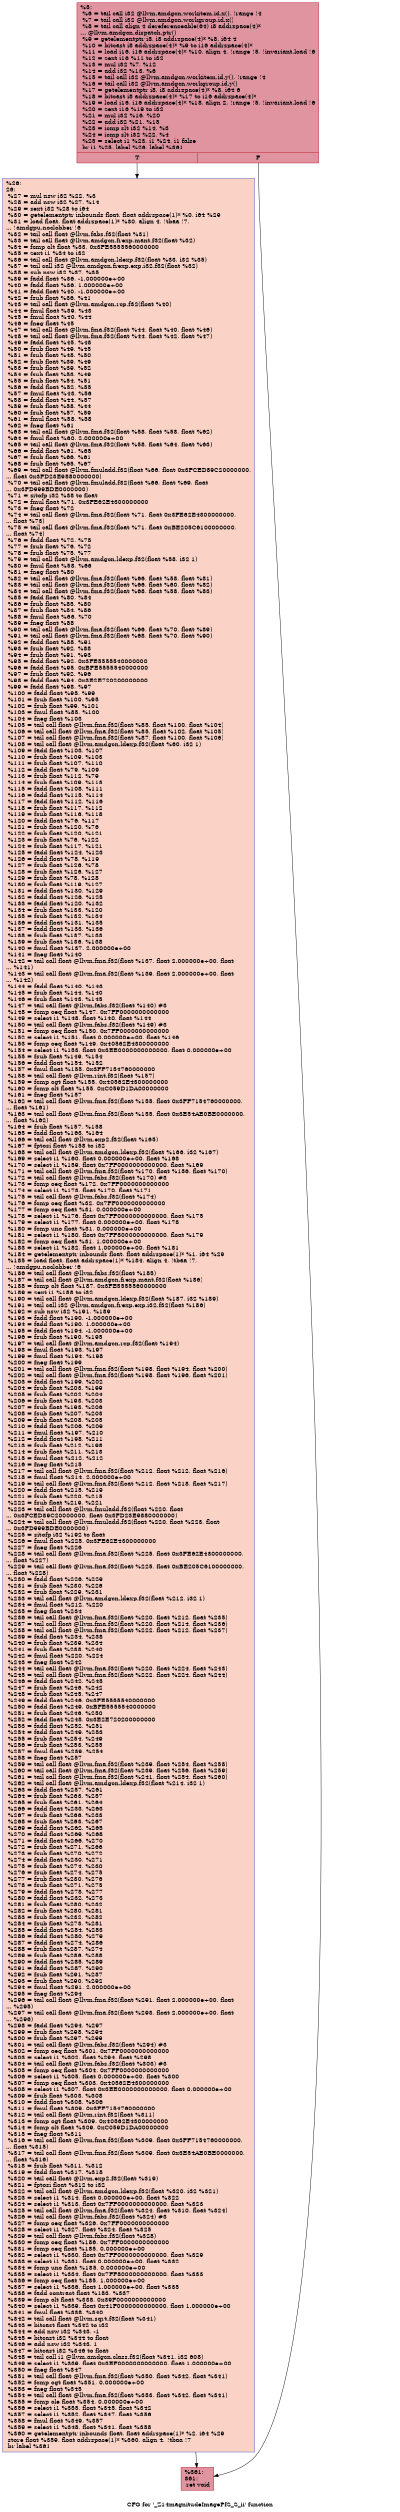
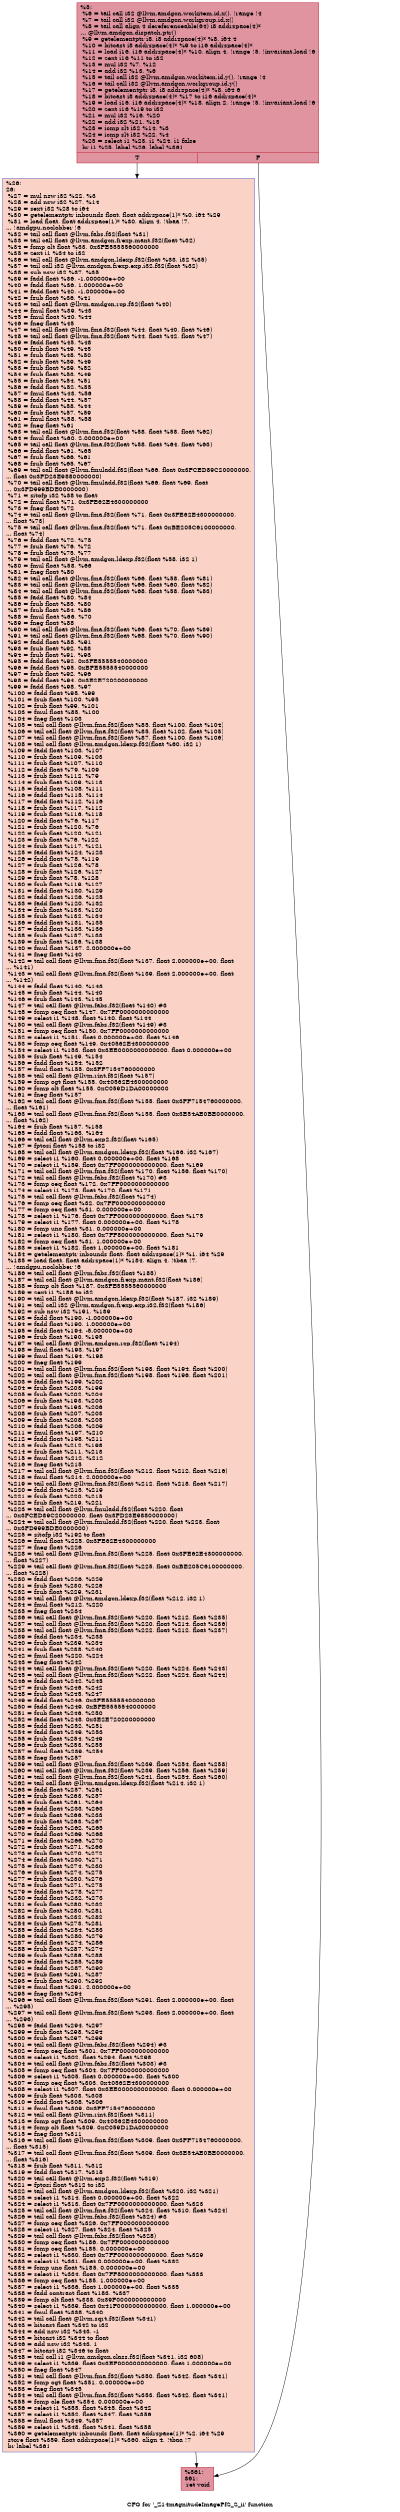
(69, 1331) -> (69, 1331)
